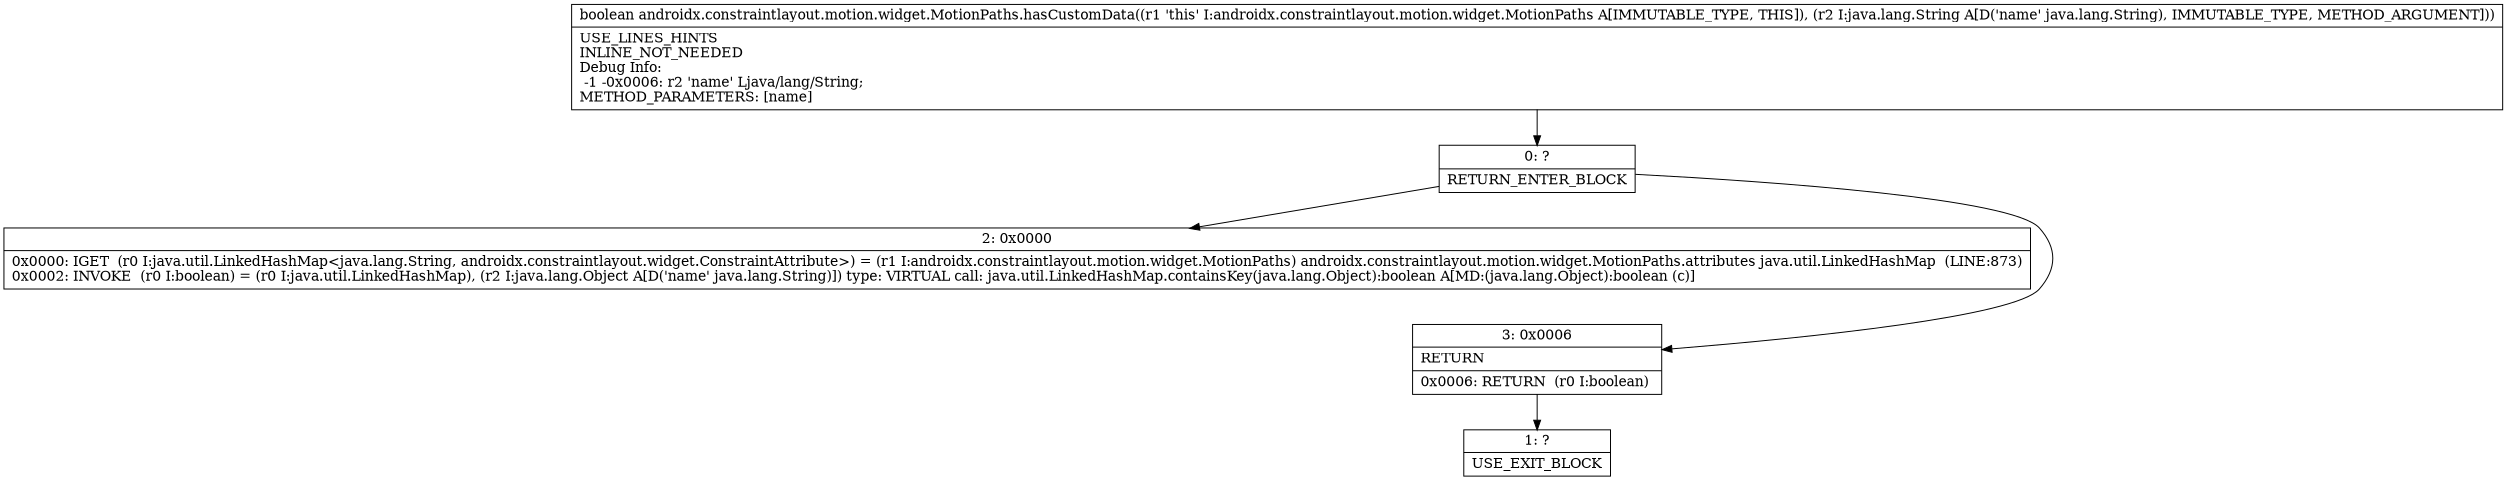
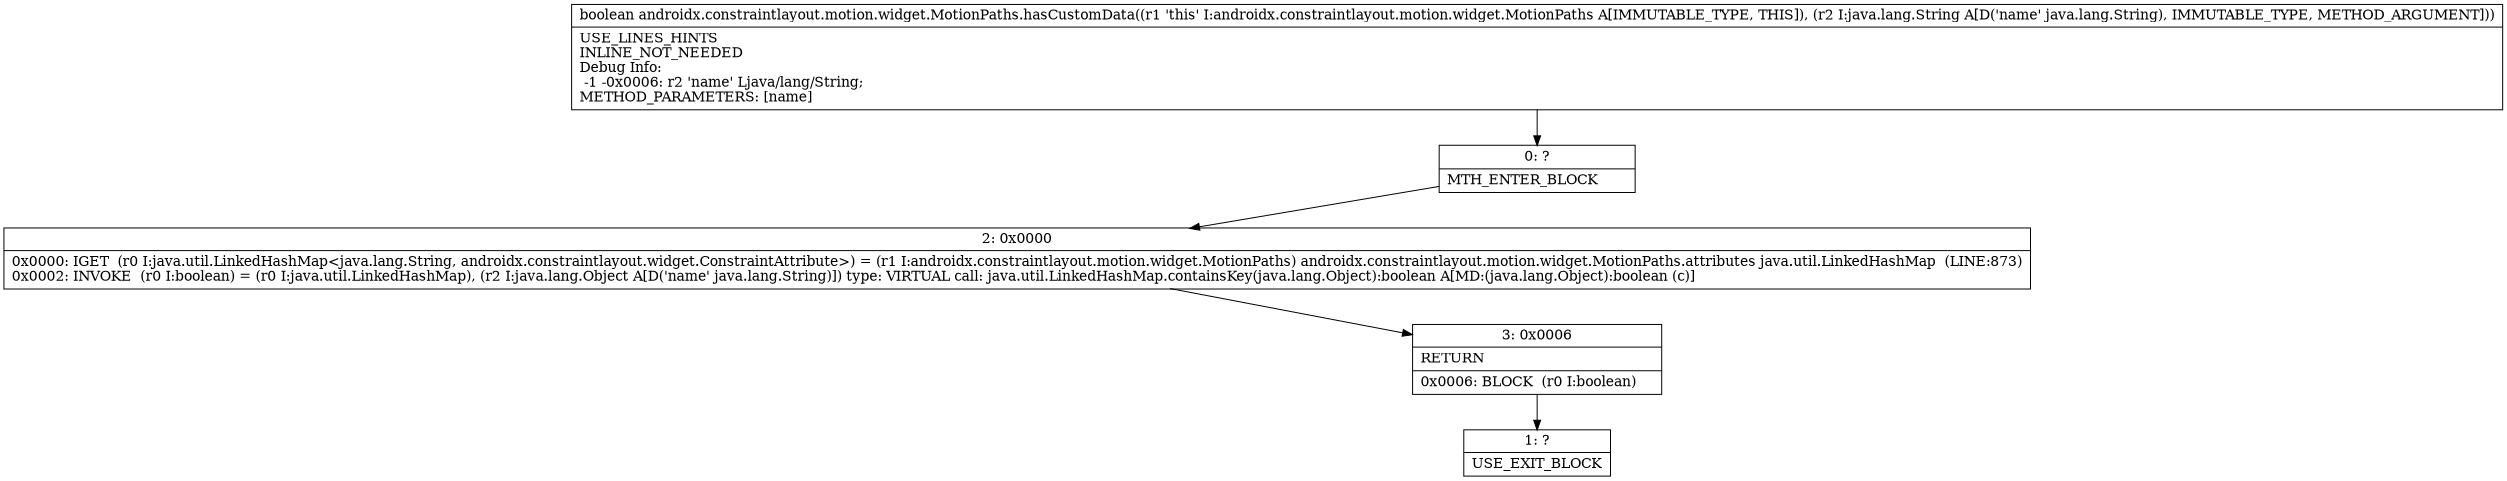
(1537, 180) -> (1523, 180)
(2048, 241) -> (1286, 311)
(1537, 382) -> (1531, 382)
